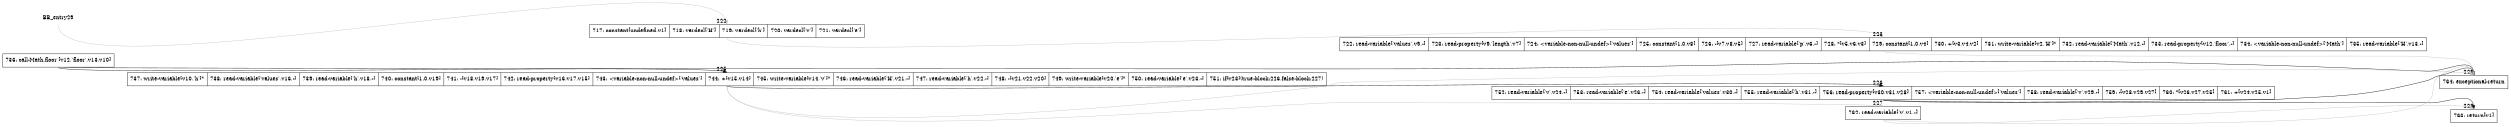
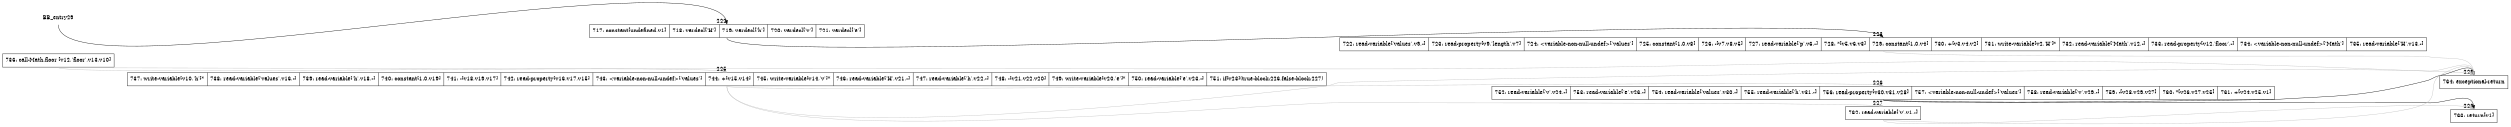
(391, 25) -> (391, 25)
(1303, 38) -> (1303, 38)
(1268, 69) -> (1268, 69)
(291, 70) -> (291, 70)
(1303, 86) -> (1303, 86)
